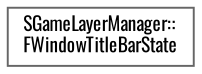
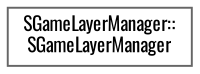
(101, 37) -> (100, 37)
